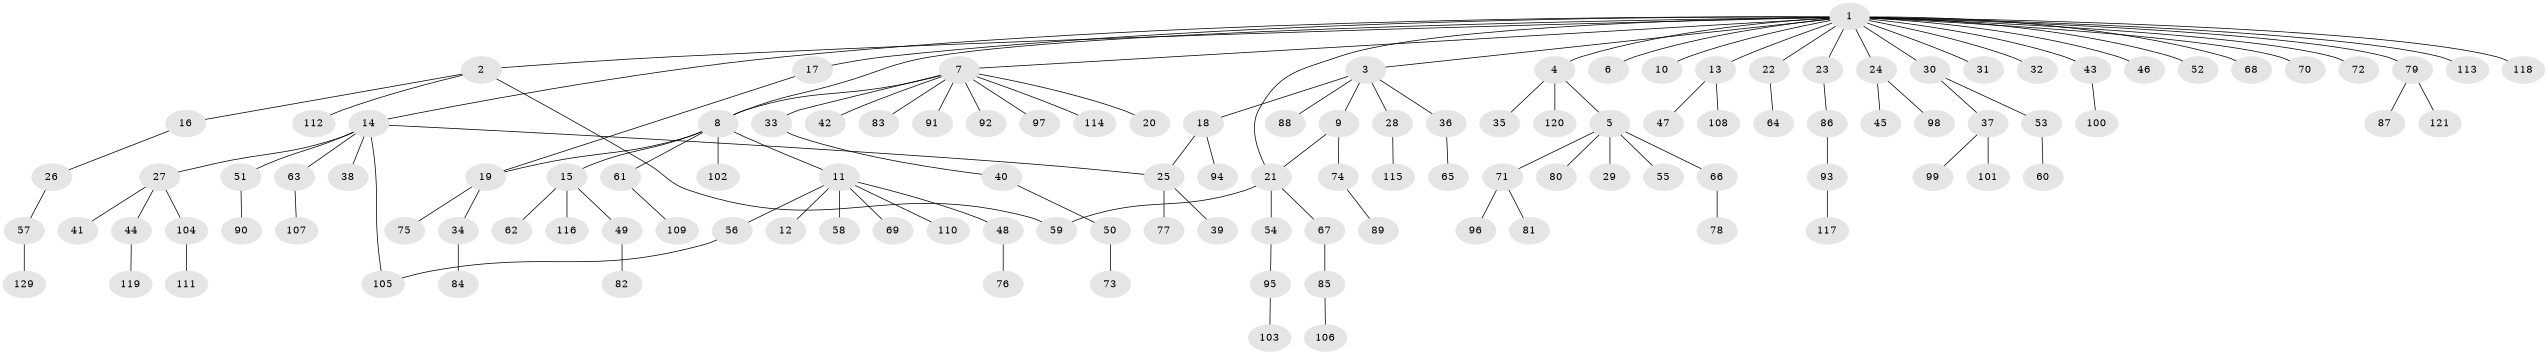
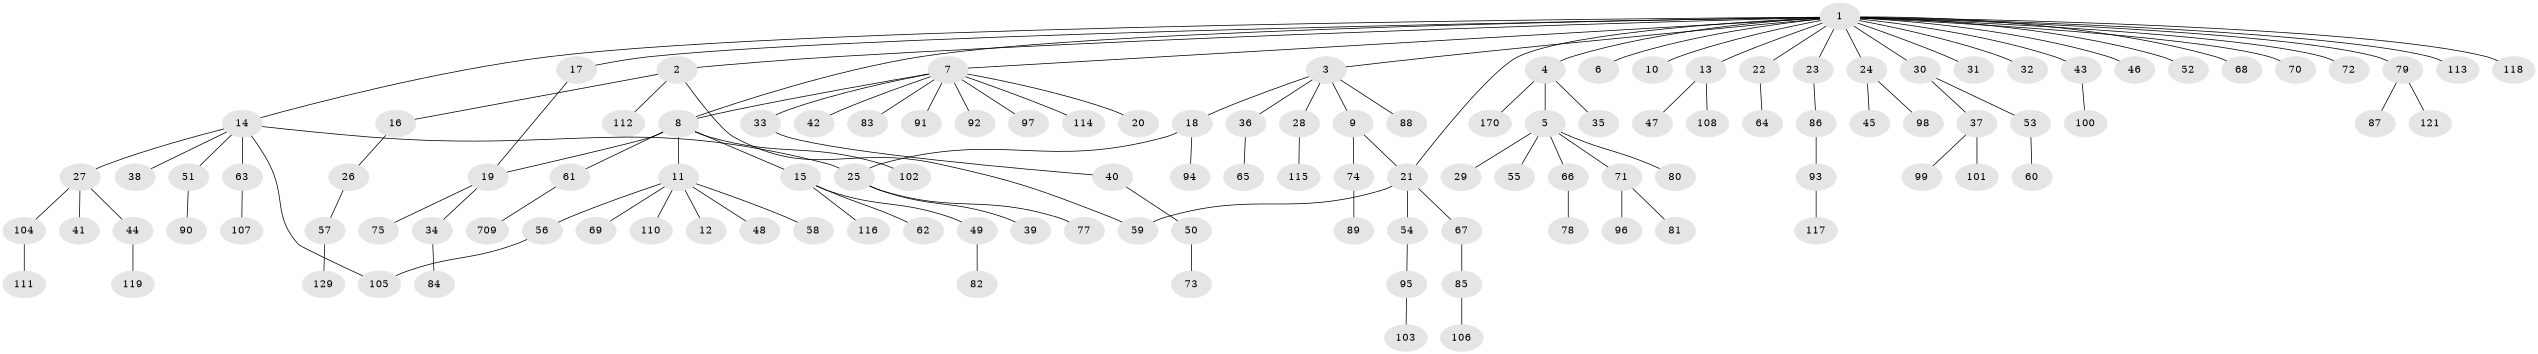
(1555, 124) -> (1490, 124)
(677, 231) -> (487, 231)
(1003, 284) -> none
